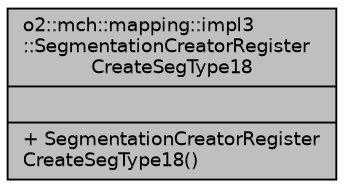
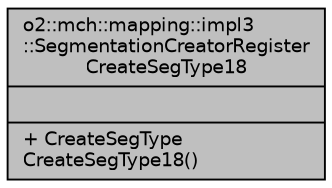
(172, 140) -> (104, 140)
